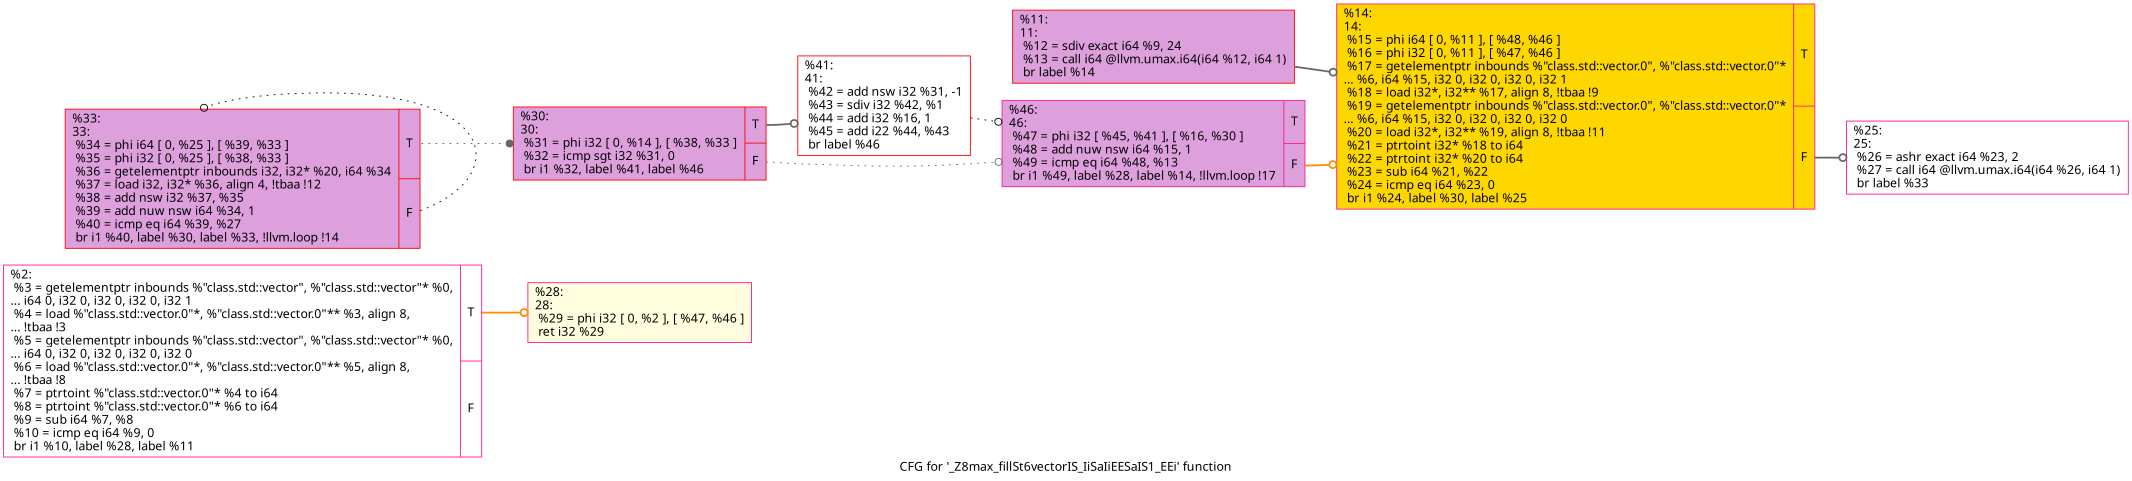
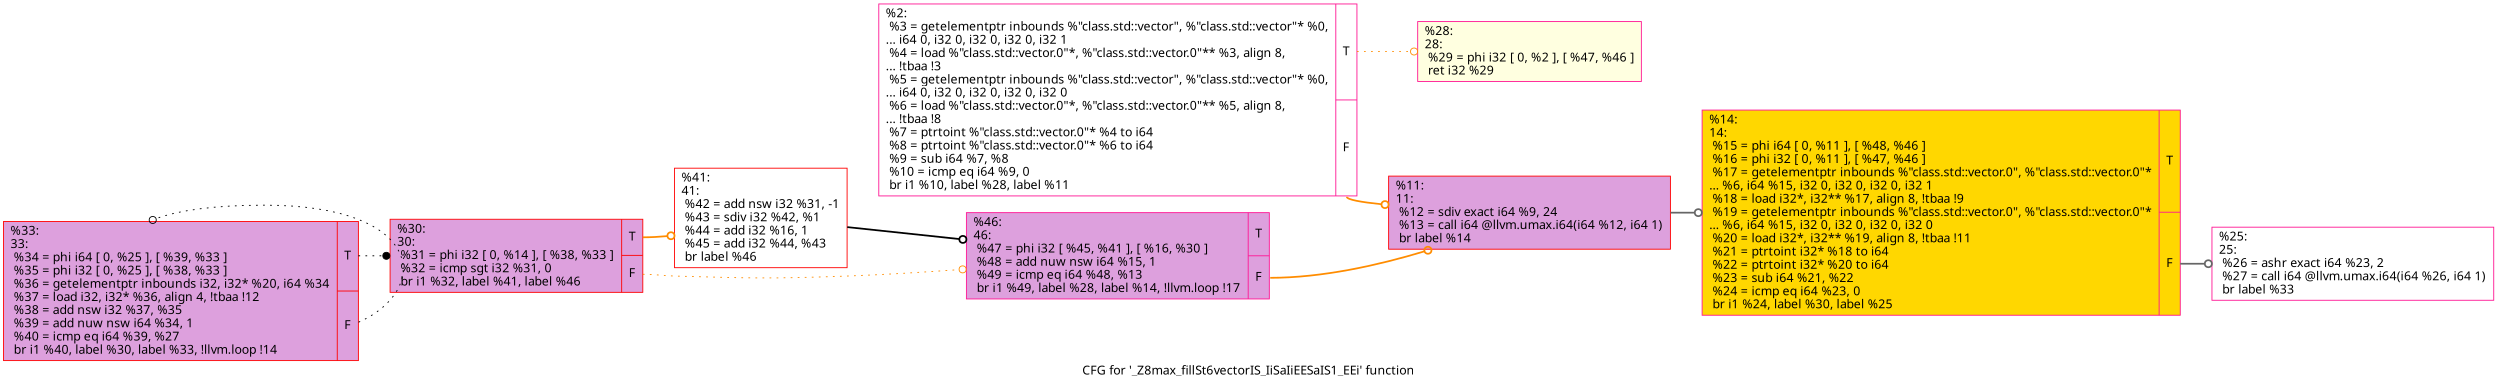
(983, 120) -> (903, 233)
(778, 125) -> (655, 237)
(877, 132) -> (754, 244)
(464, 144) -> (371, 256)
(1317, 165) -> (1348, 270)
(880, 166) -> (801, 277)
none -> (1364, 202)
(501, 313) -> (1384, 52)
